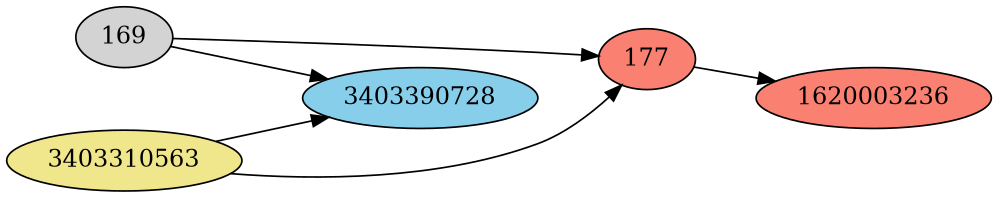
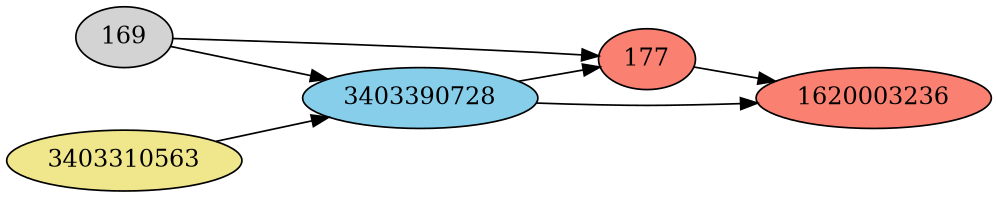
none -> (638, 105)
(429, 170) -> (551, 76)
